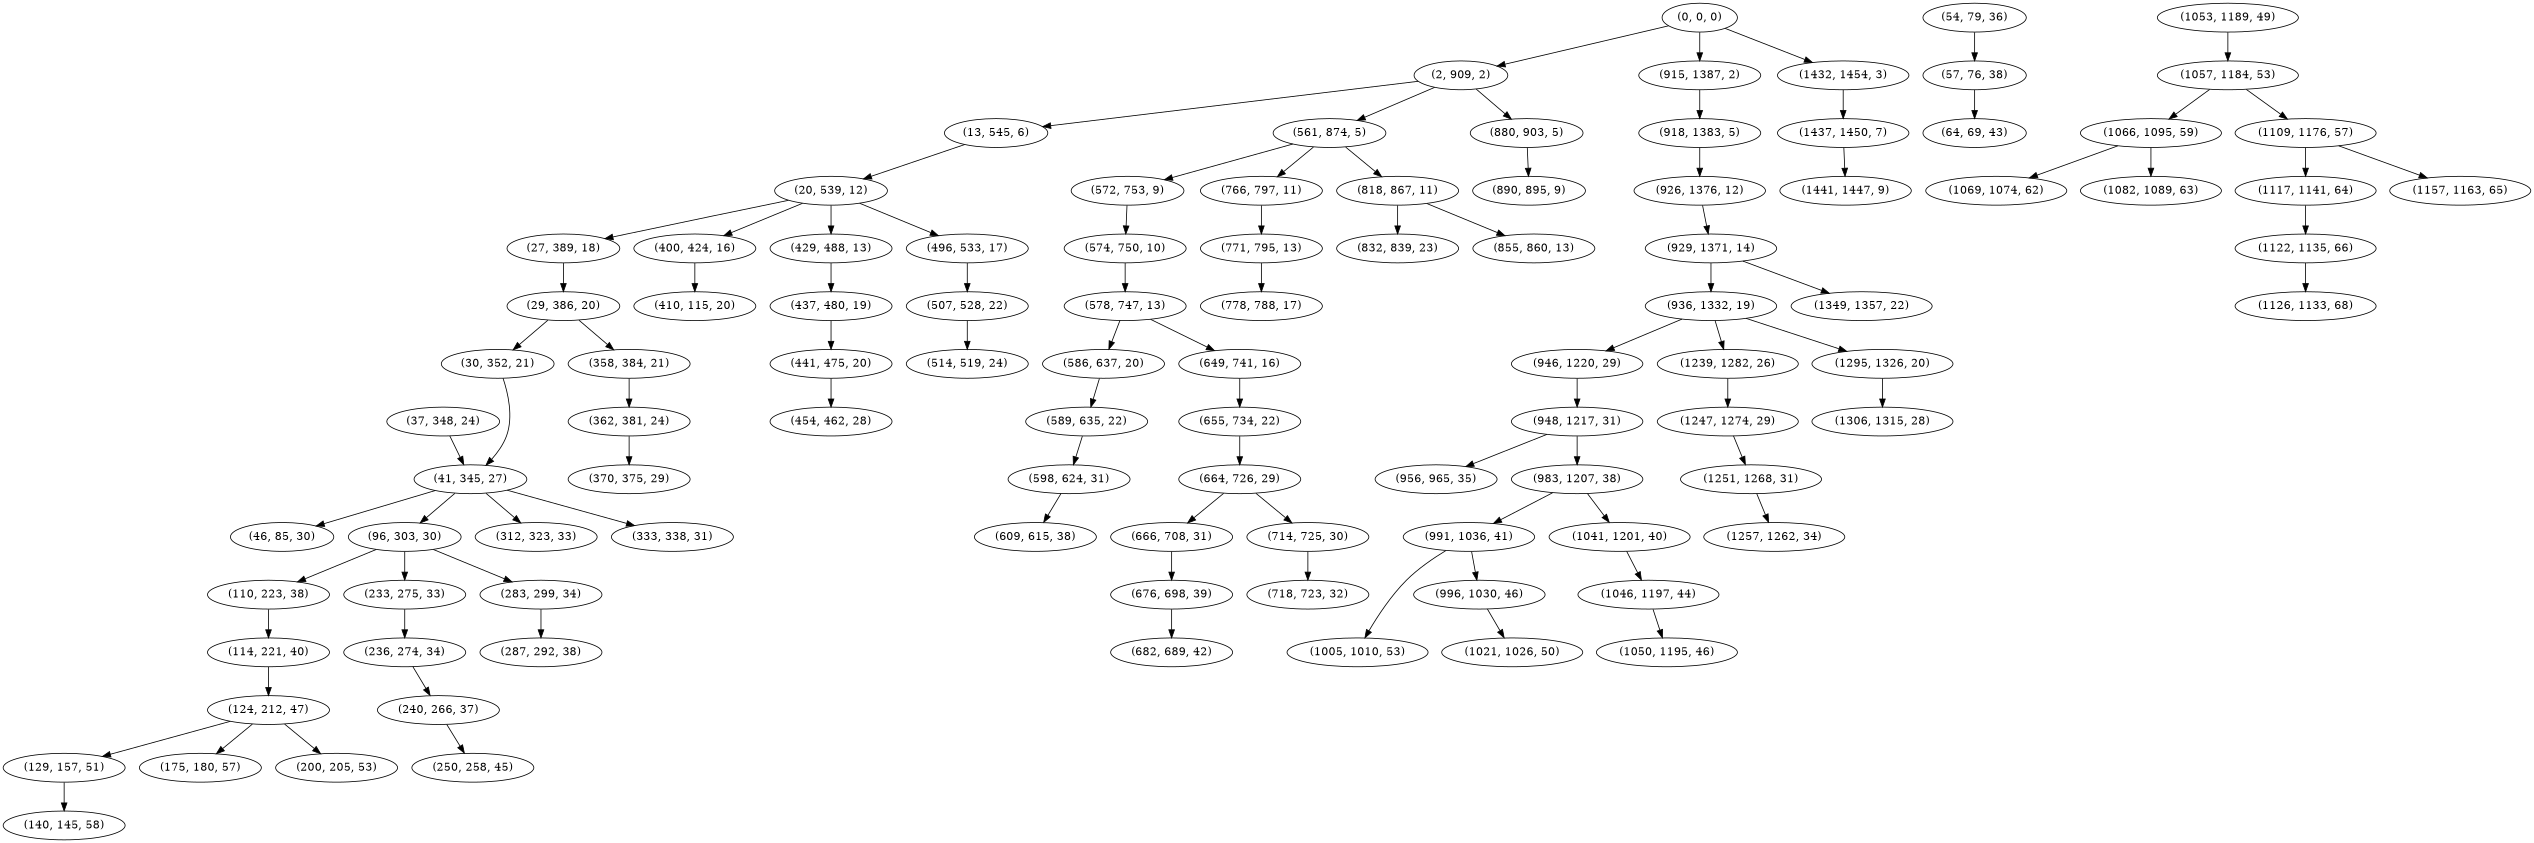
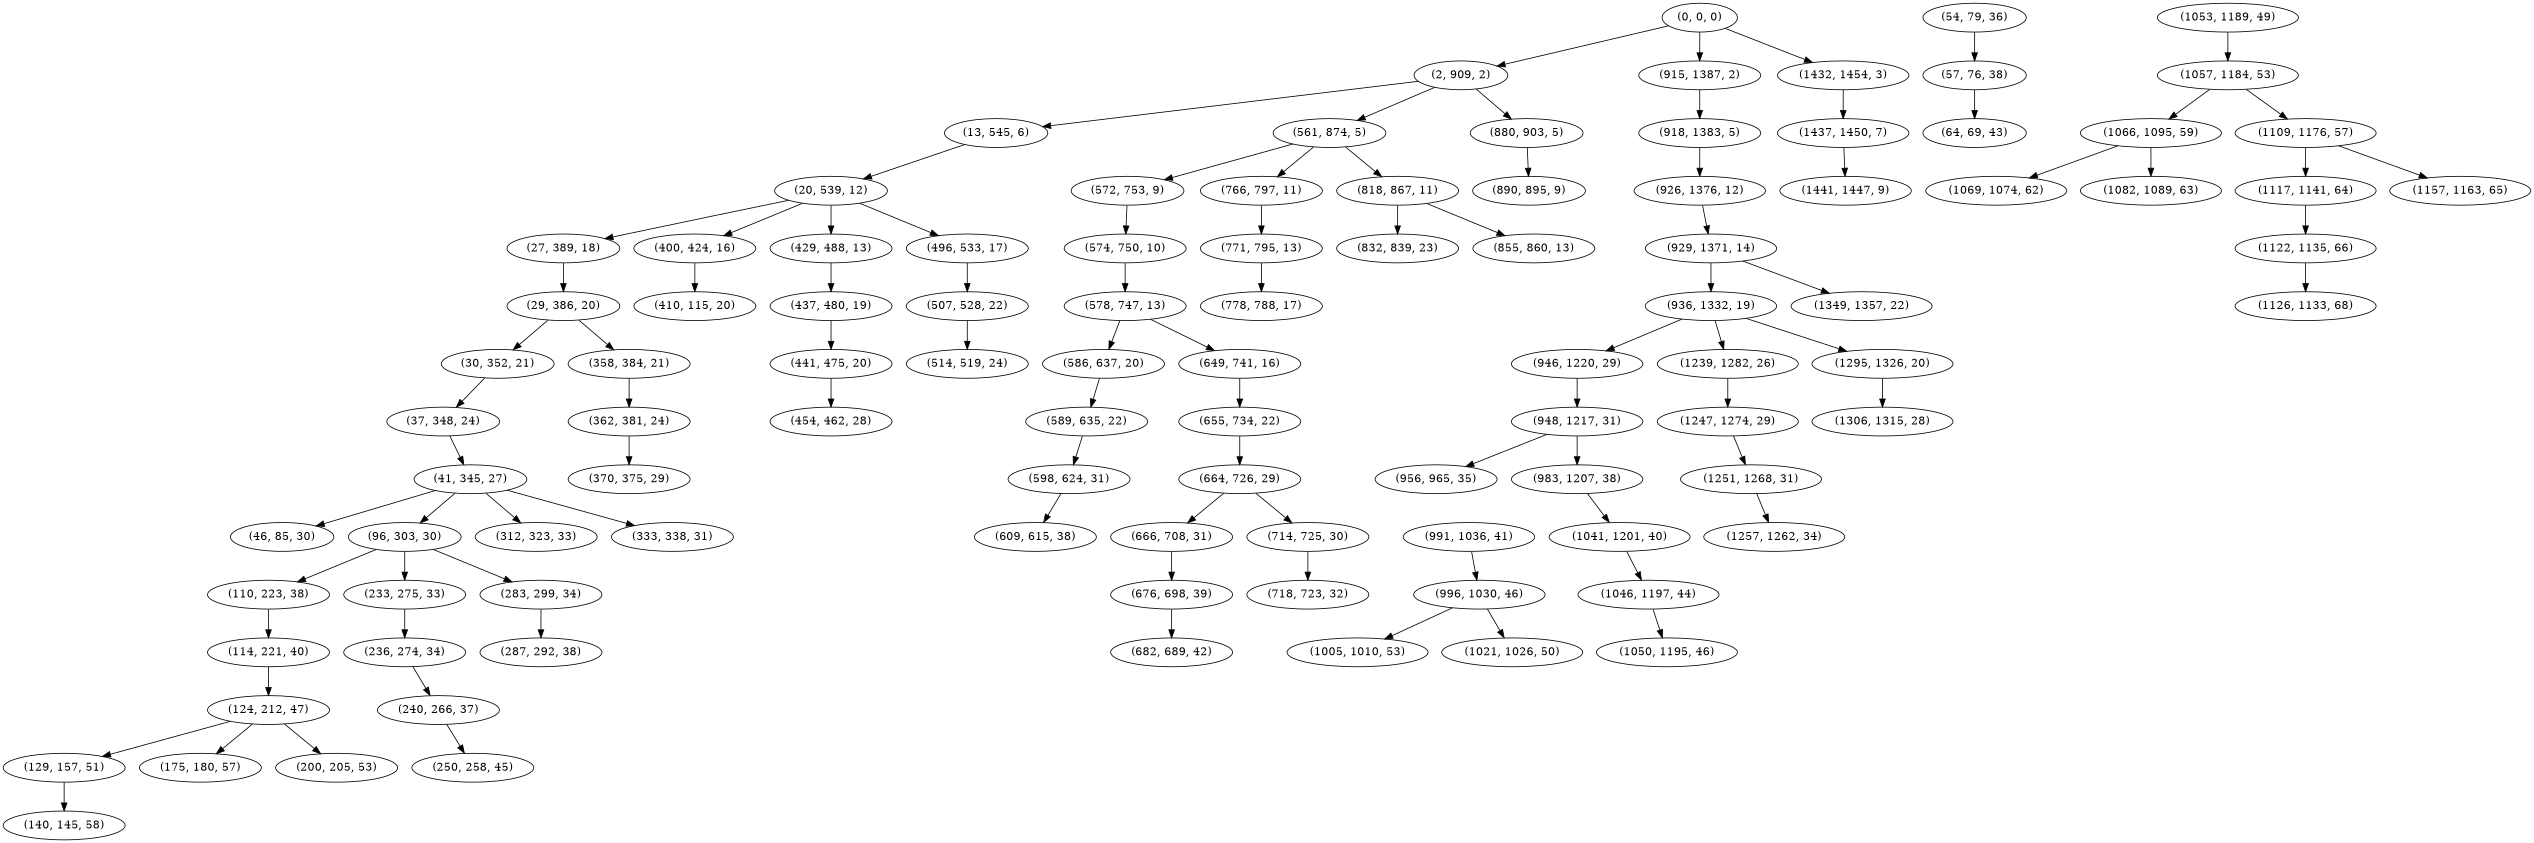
(510, 421) -> (473, 390)
(1527, 506) -> none
(1402, 585) -> (1422, 622)
